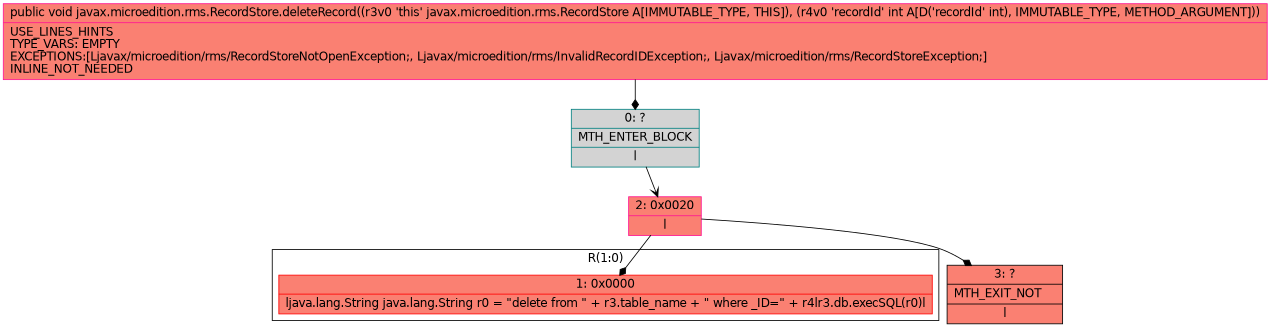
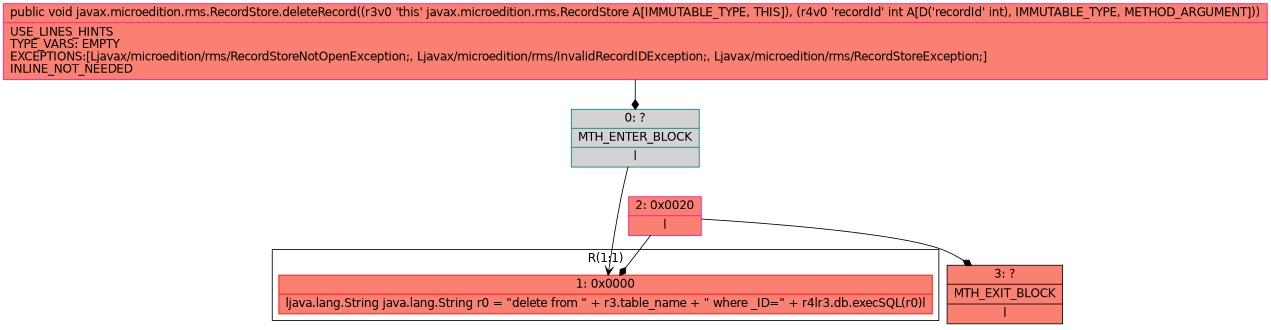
(650, 178) -> (617, 217)
(606, 259) -> (606, 259)
(997, 294) -> (1005, 294)
